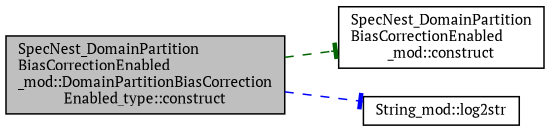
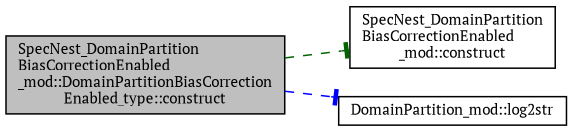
(441, 111) -> (453, 111)
